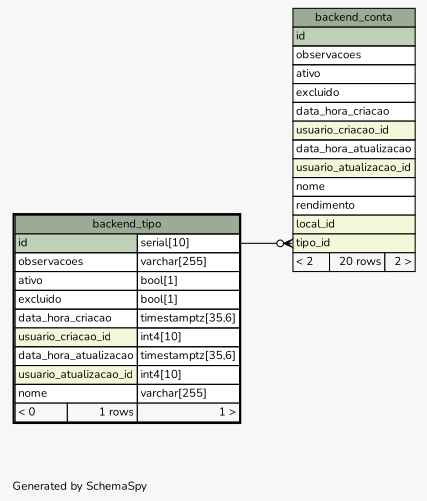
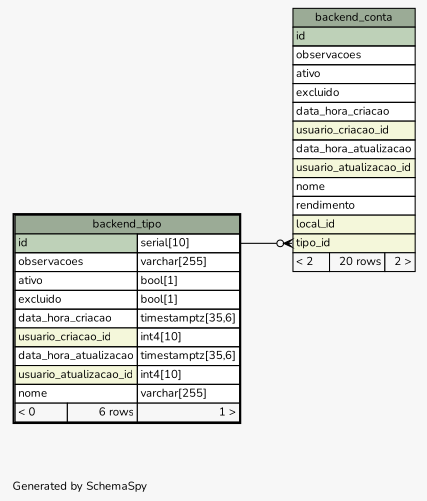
(116, 412) -> (116, 412)
